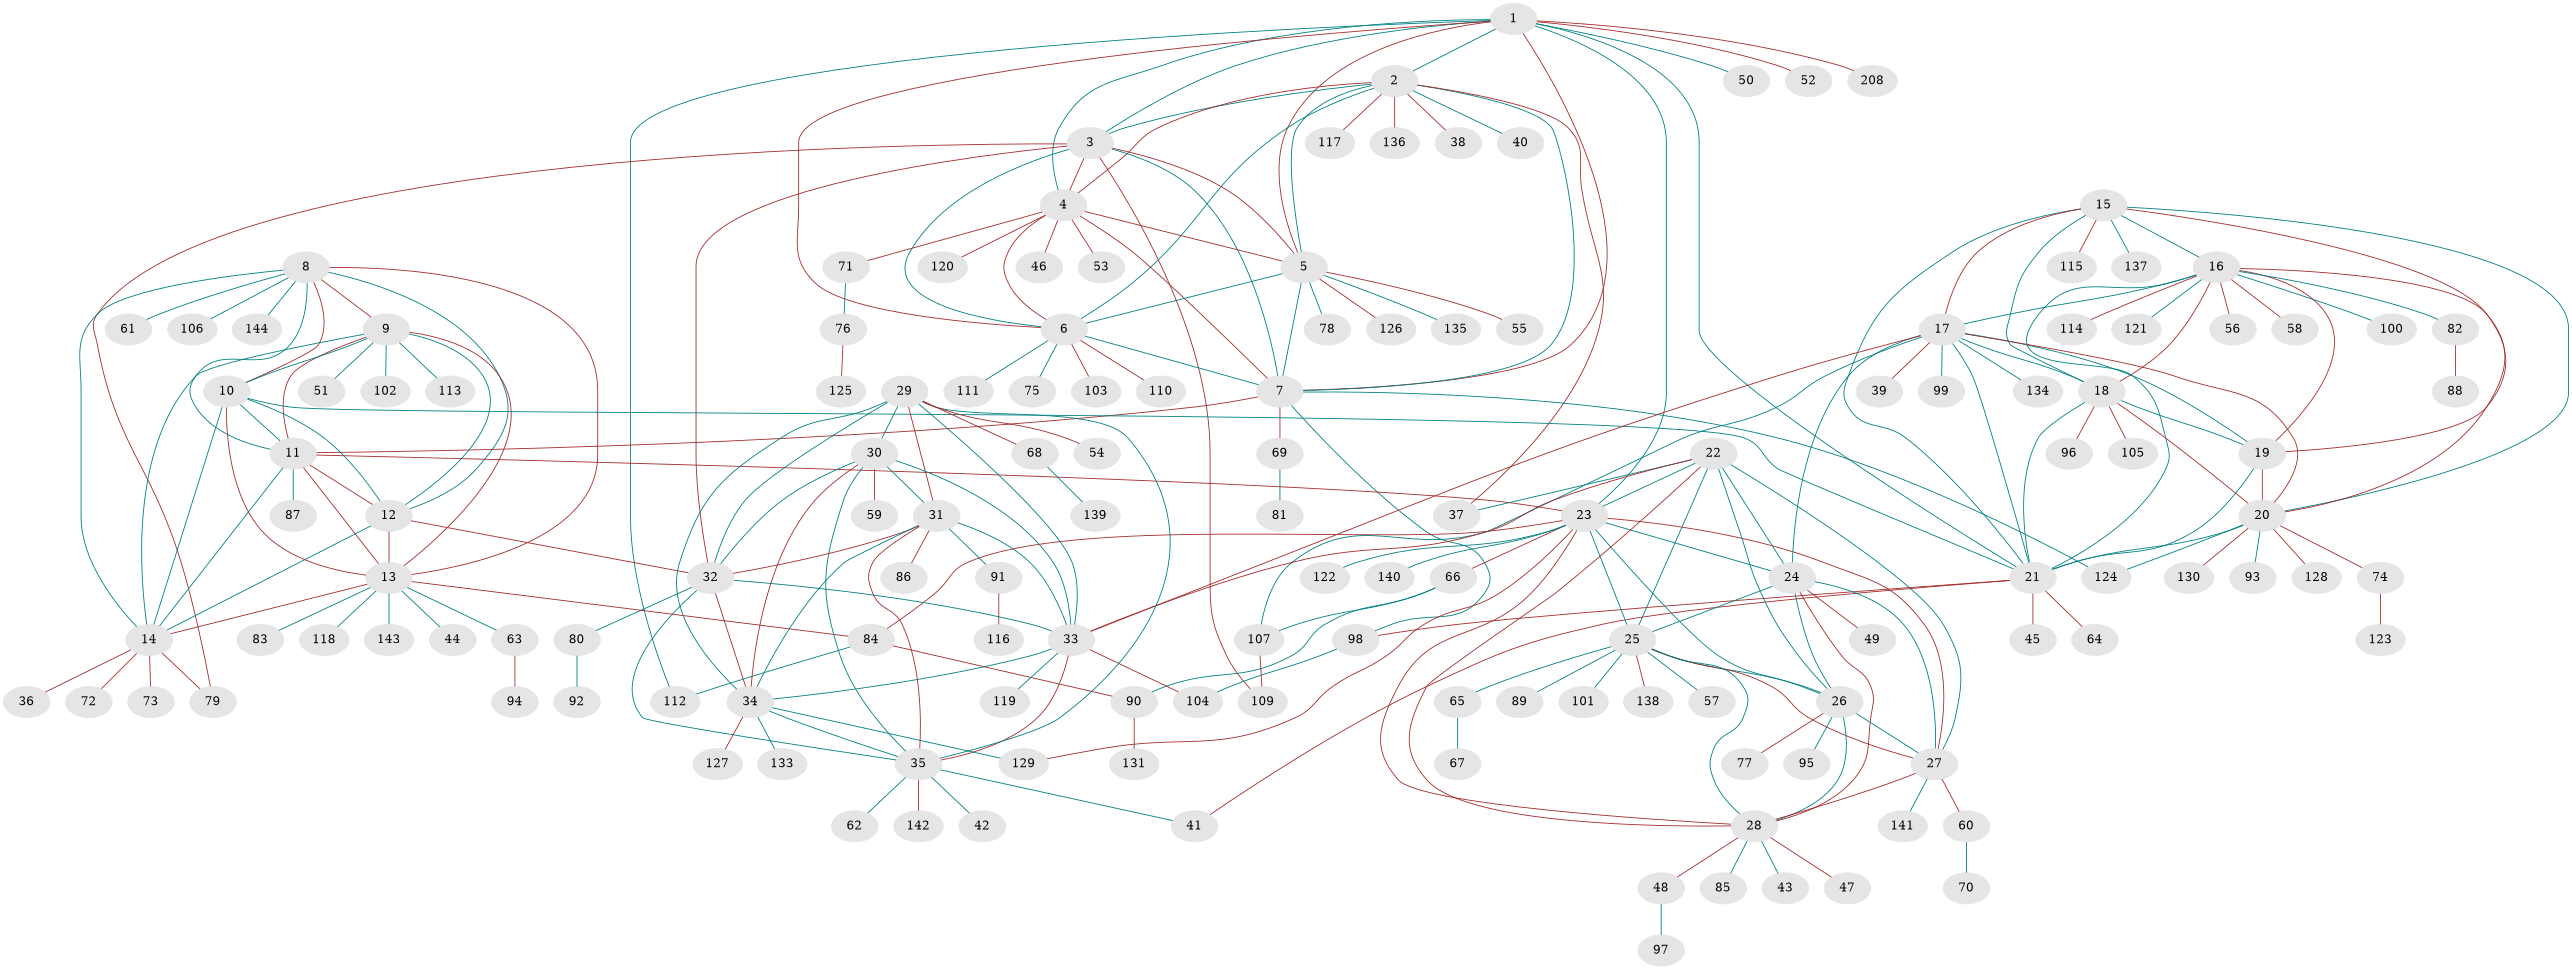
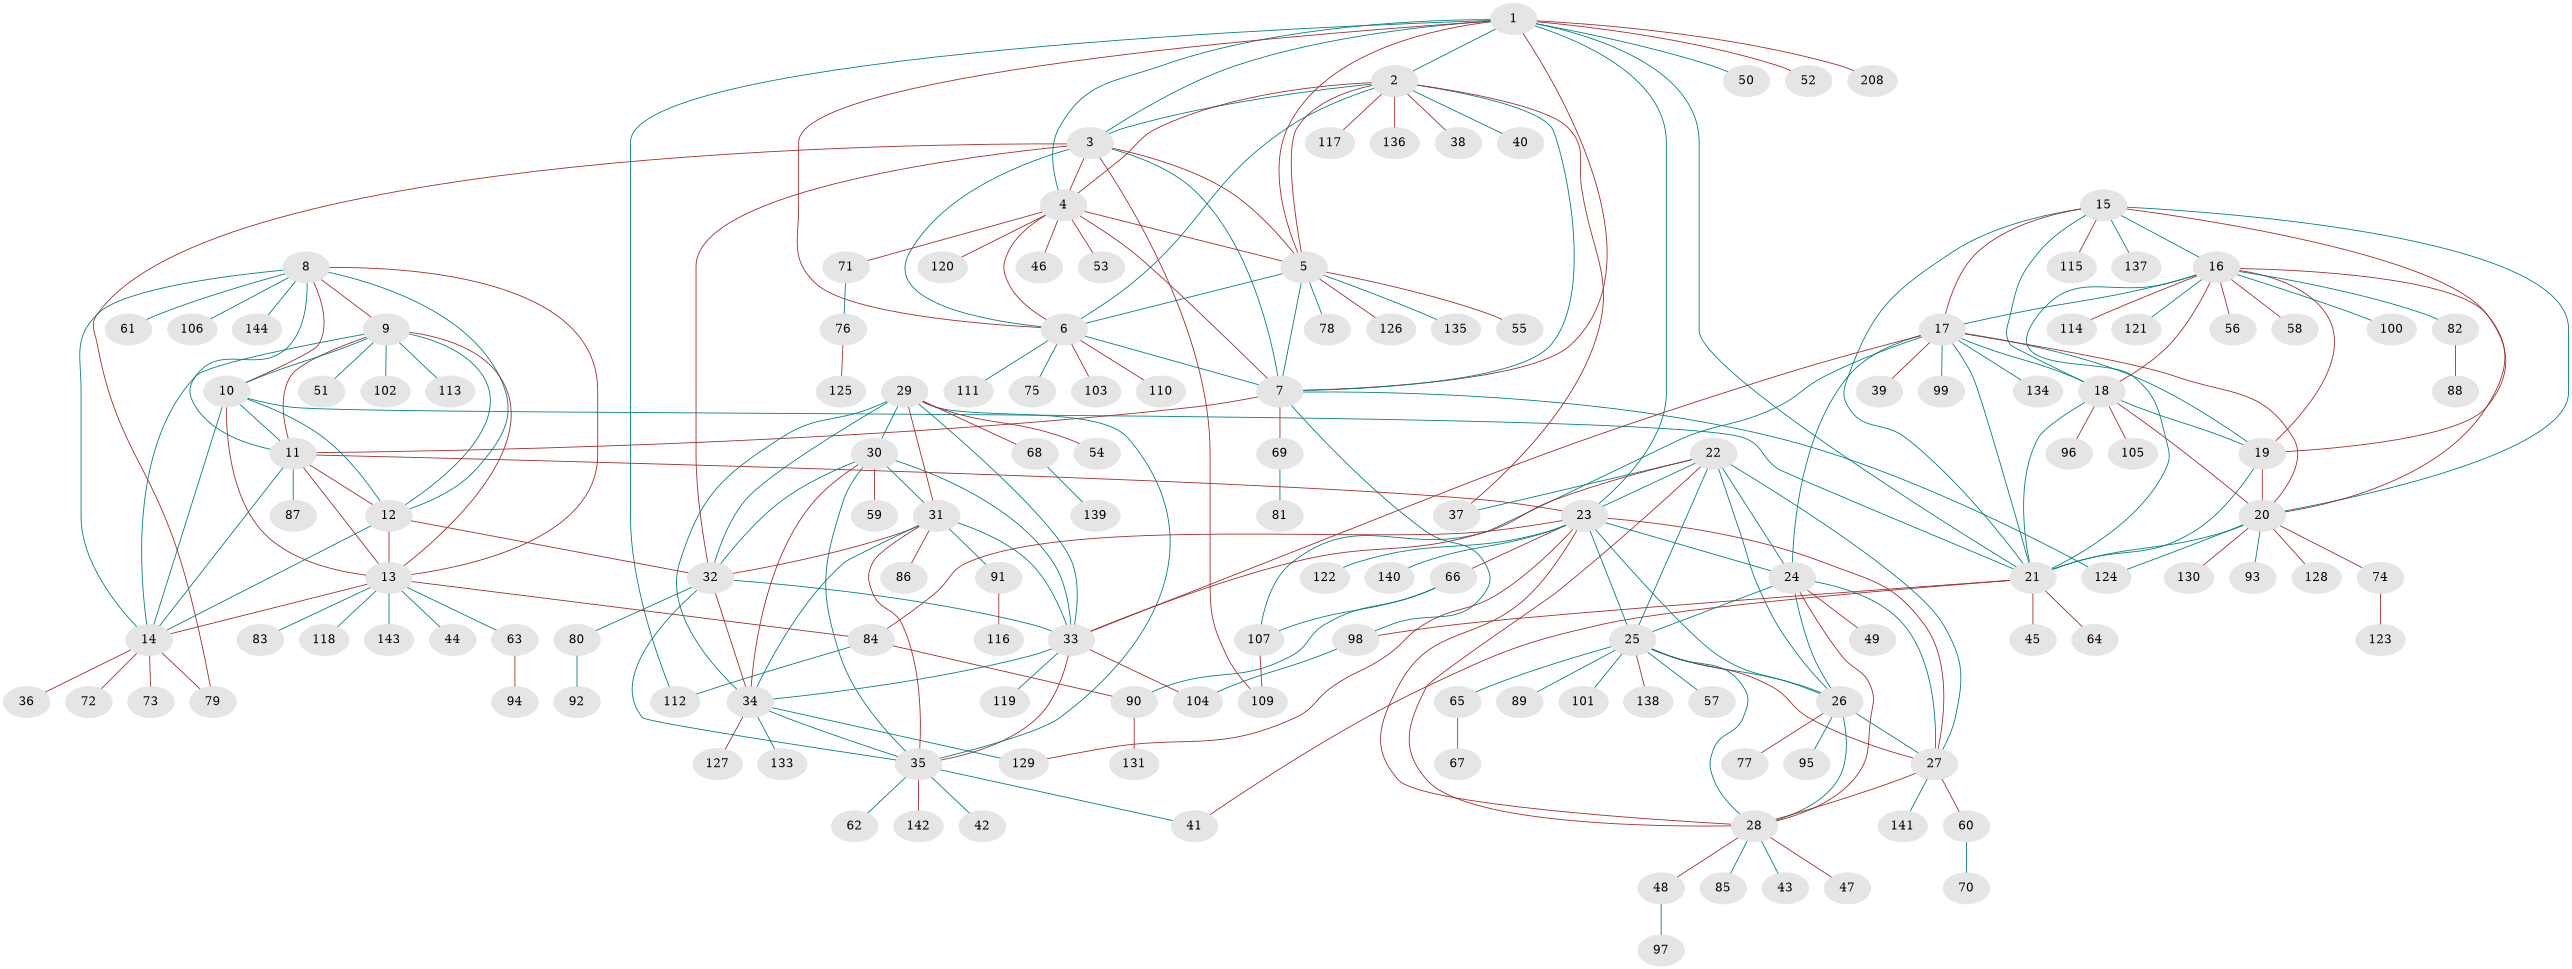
(1292, 146) -> (1292, 146)
